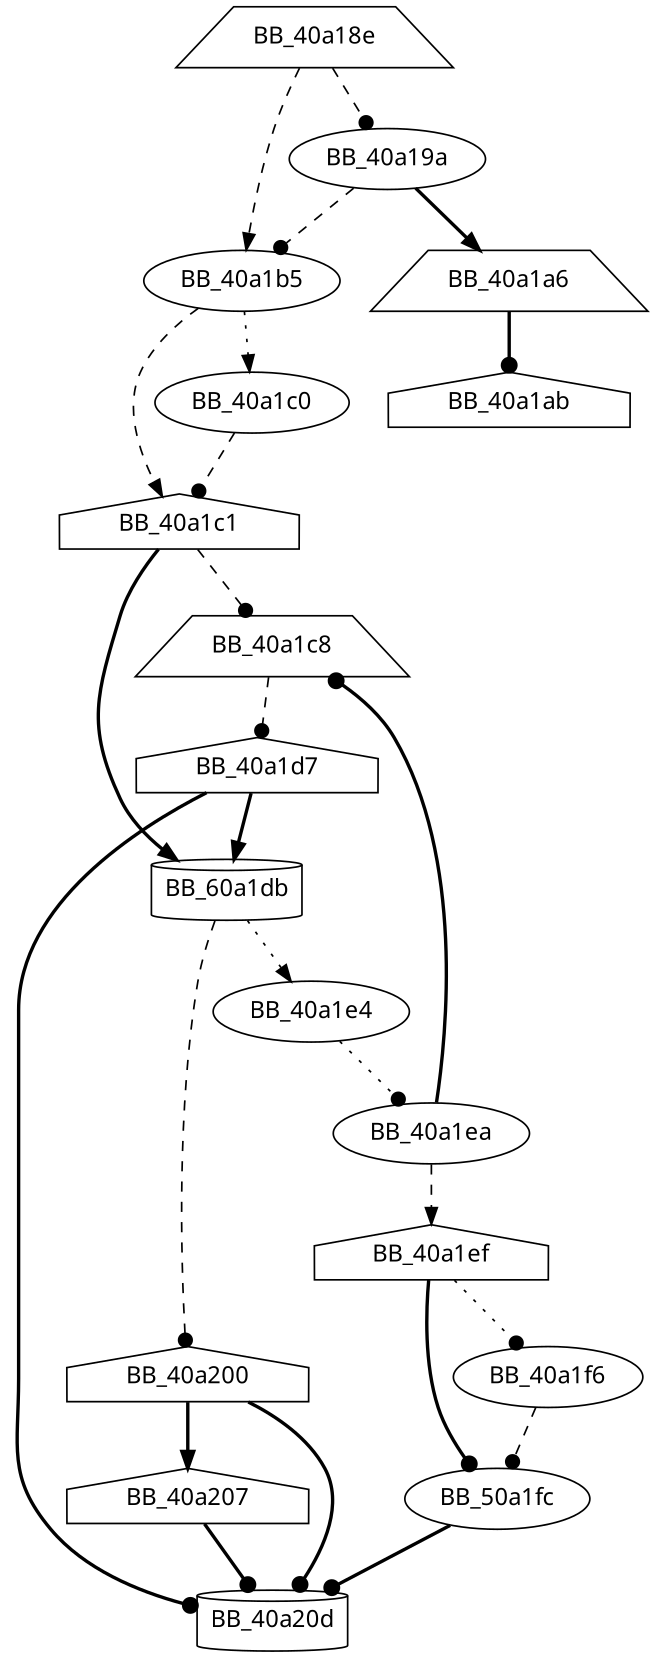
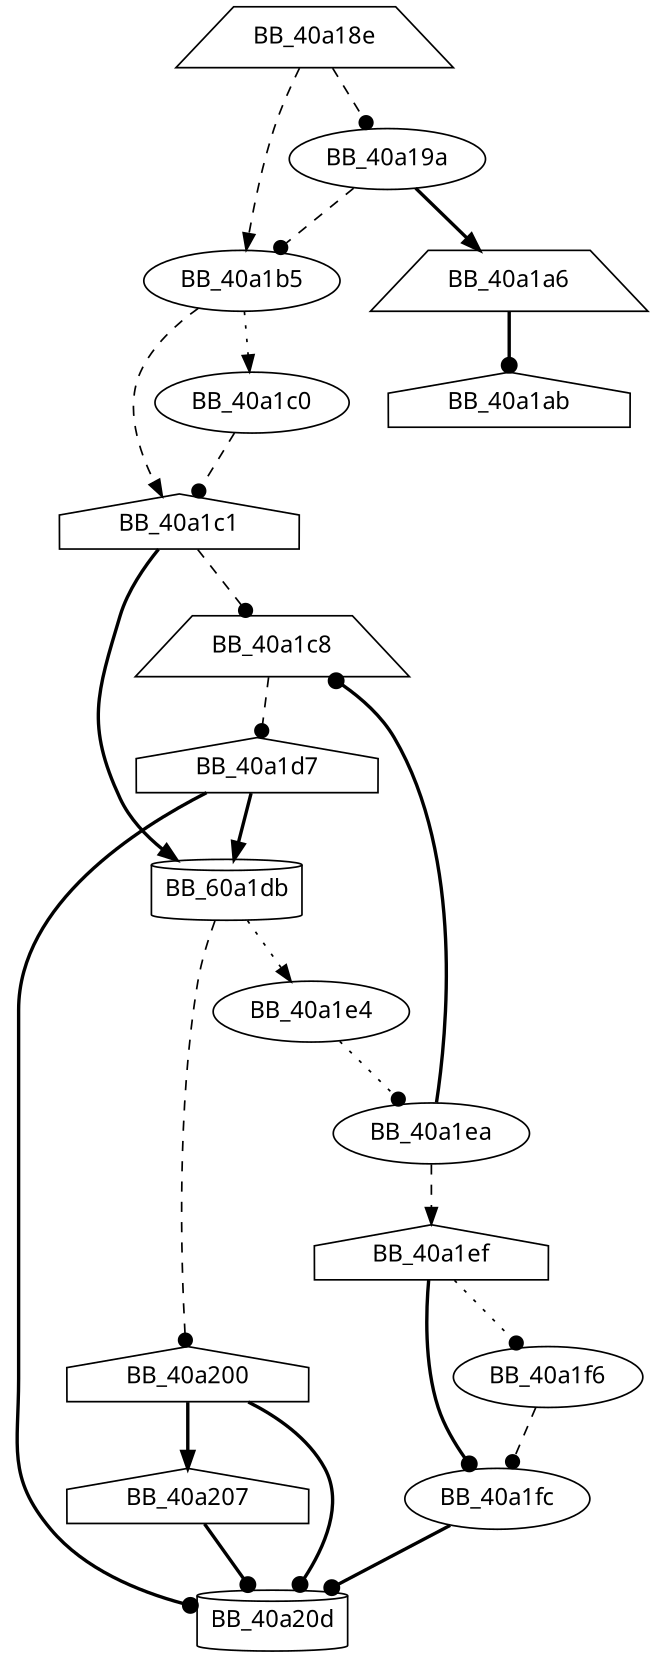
(497, 1499) -> (497, 1499)
